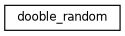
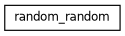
(62, 18) -> (62, 18)
